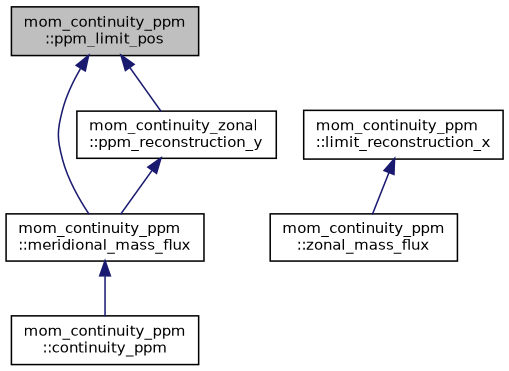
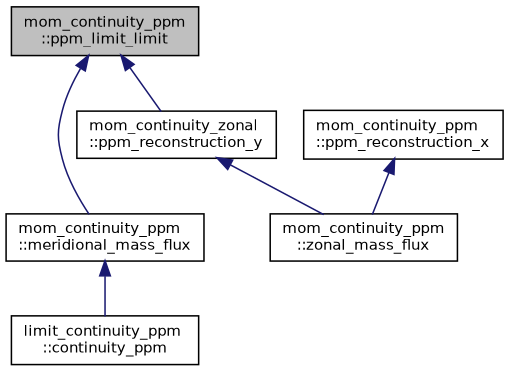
(105, 31) -> (105, 31)
(403, 135) -> (403, 135)
(136, 192) -> (277, 190)
(105, 340) -> (105, 340)
